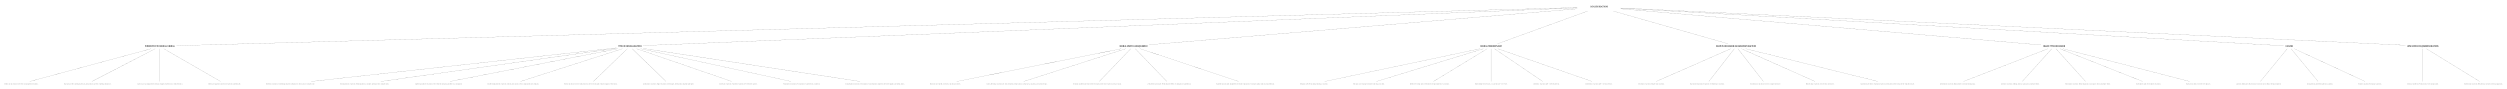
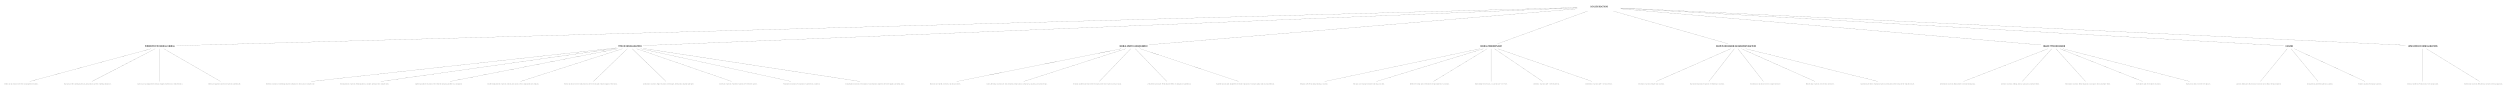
(2423, 46) -> (2423, 46)
